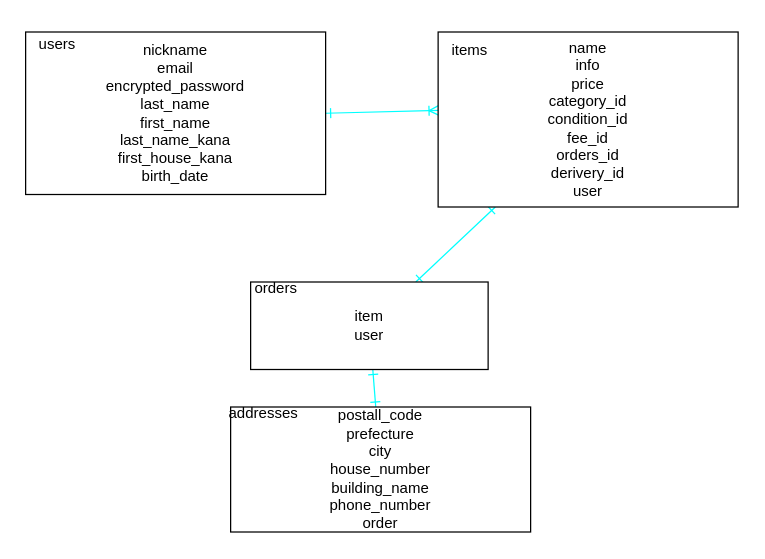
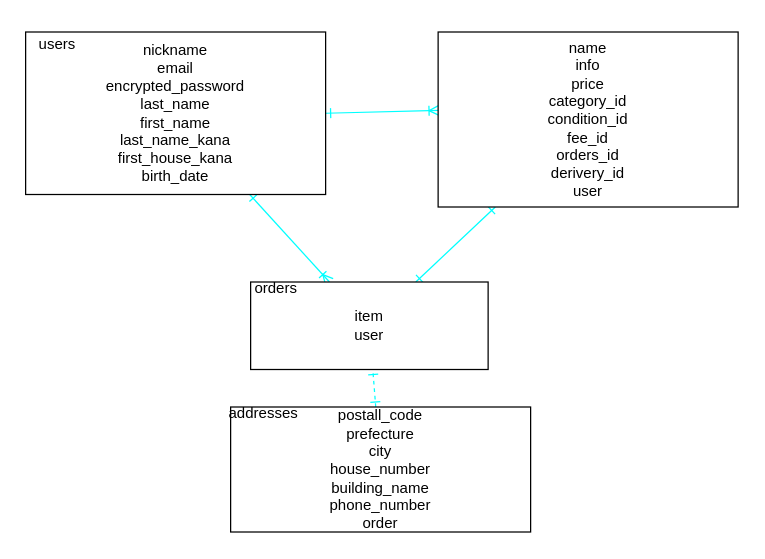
(469, 51) -> none
none -> (290, 238)
(374, 386) -> (374, 386)
